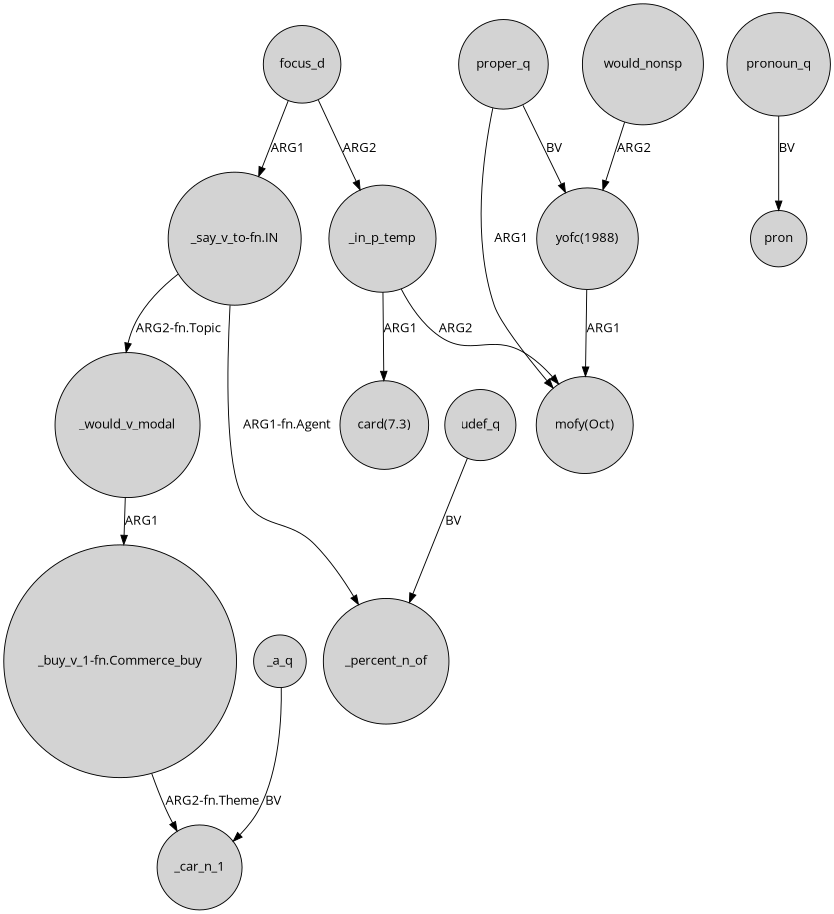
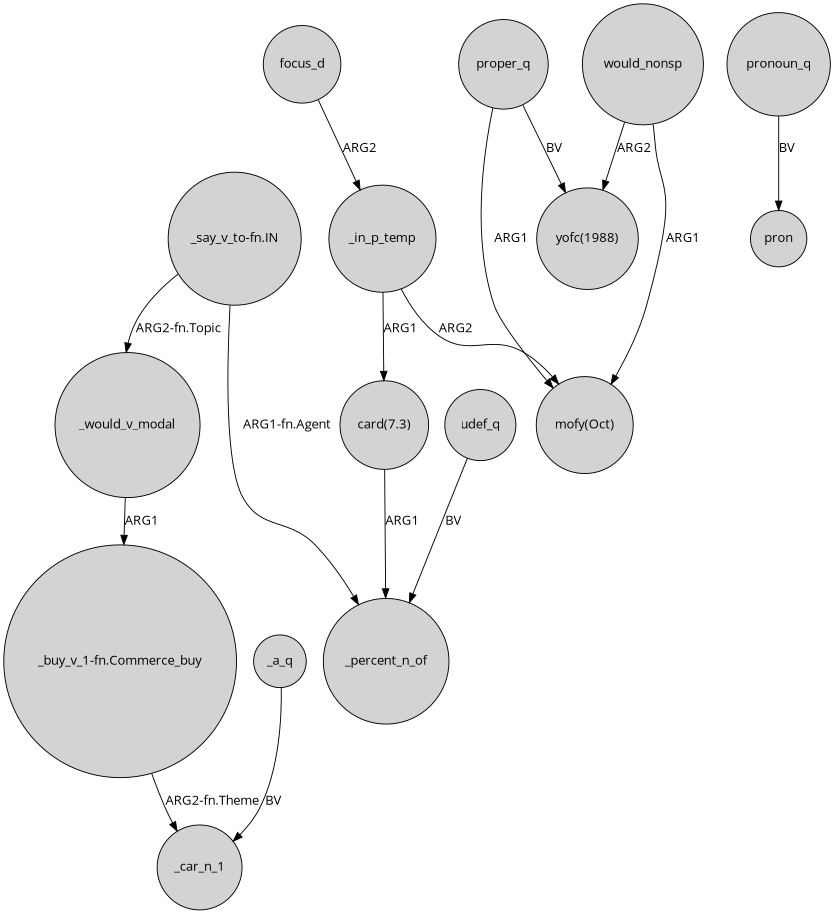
(275, 134) -> none
(586, 328) -> (659, 253)
none -> (385, 529)
